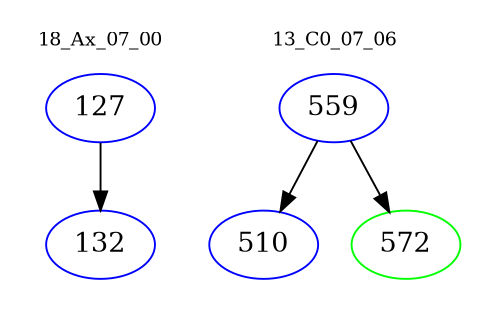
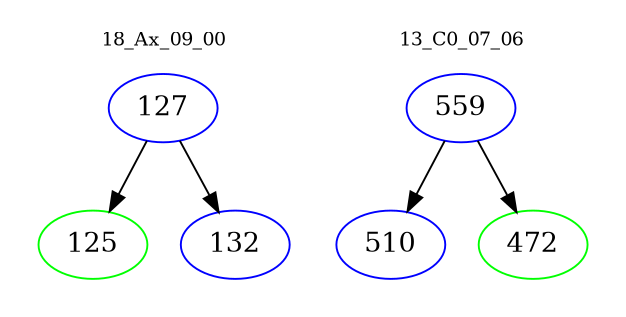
(101, 41) -> (164, 41)
none -> (93, 245)
(406, 245) -> (533, 245)
